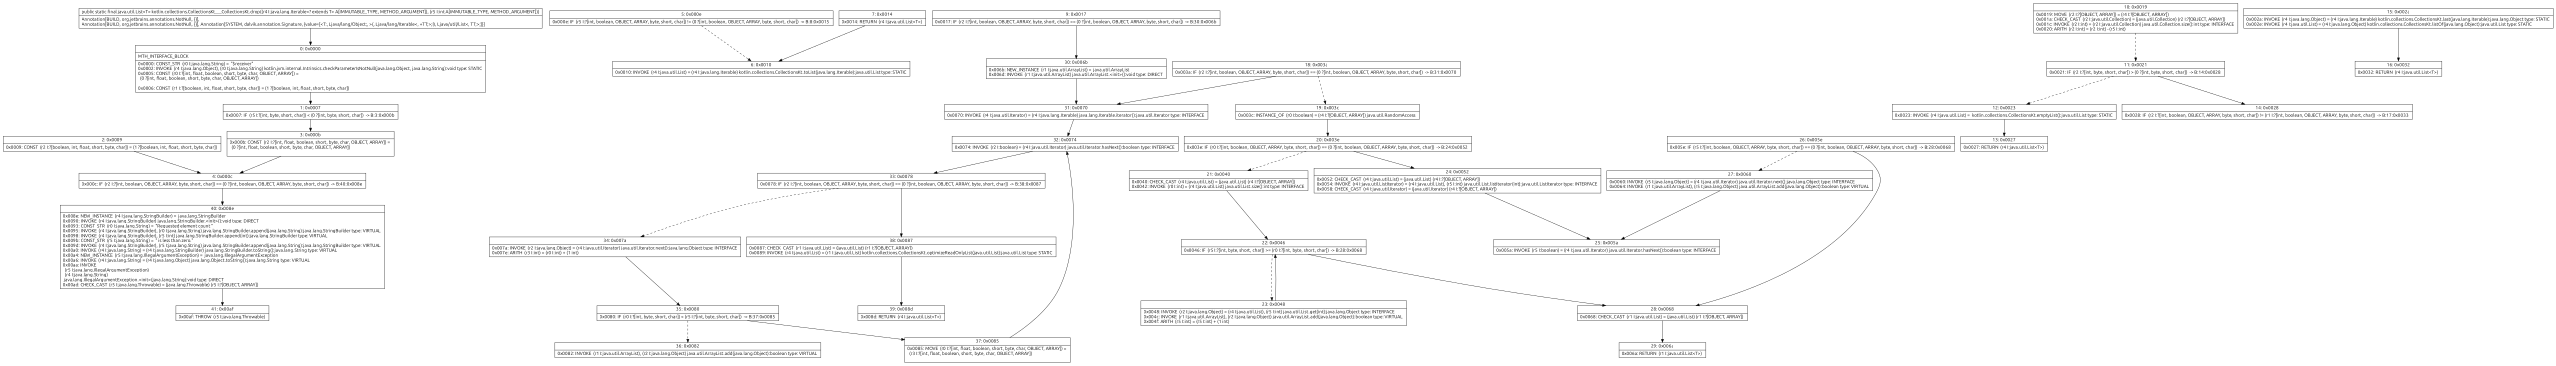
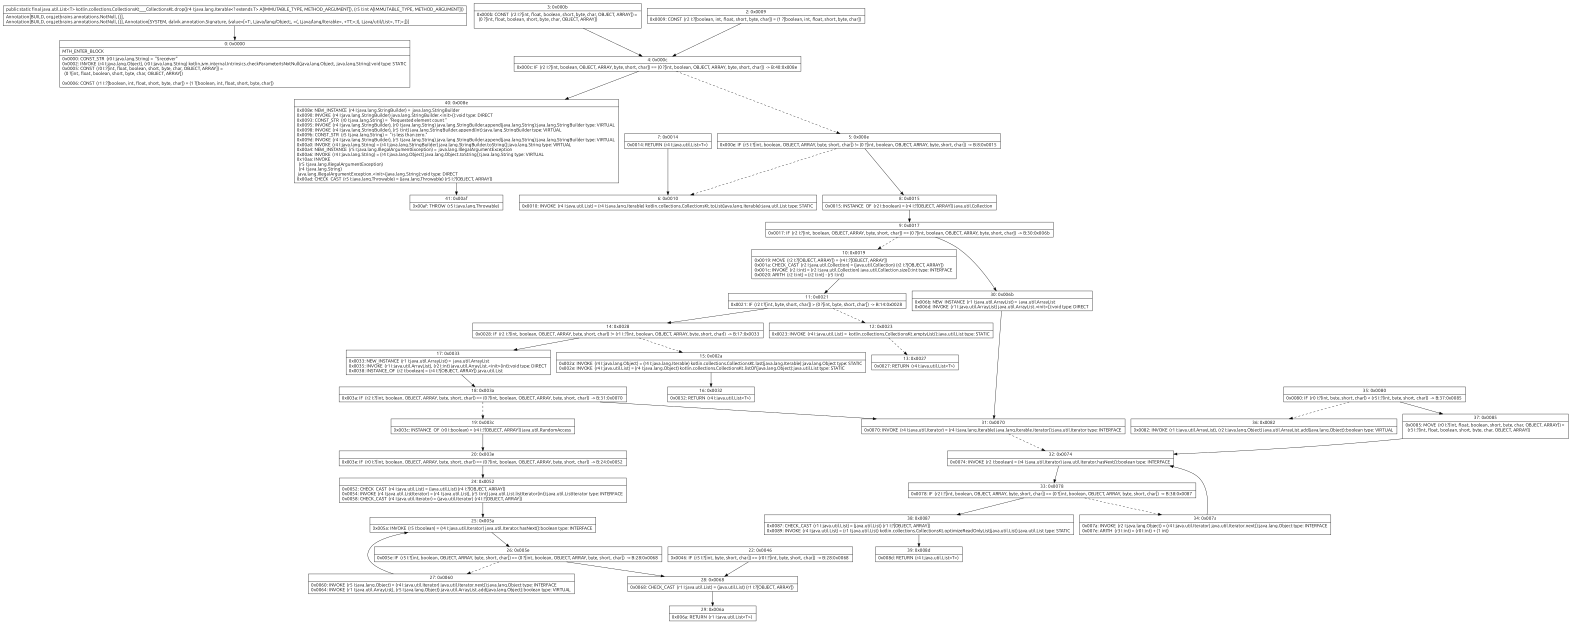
(2136, 45) -> (833, 285)
(163, 56) -> (83, 51)
none -> (757, 102)
(311, 112) -> none
(1071, 126) -> (1025, 442)
(2004, 126) -> (897, 345)
(1219, 181) -> none
none -> (909, 203)
none -> (889, 242)
(81, 265) -> (315, 159)
(652, 280) -> (1202, 482)
(1274, 313) -> none
none -> (659, 345)
none -> (448, 362)
none -> (499, 539)
